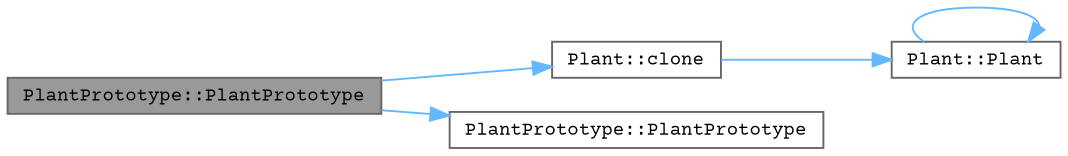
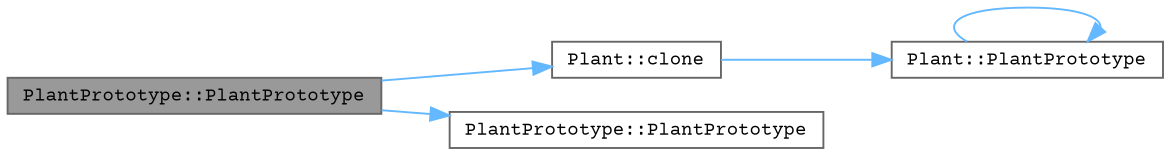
(976, 60) -> (1027, 60)
